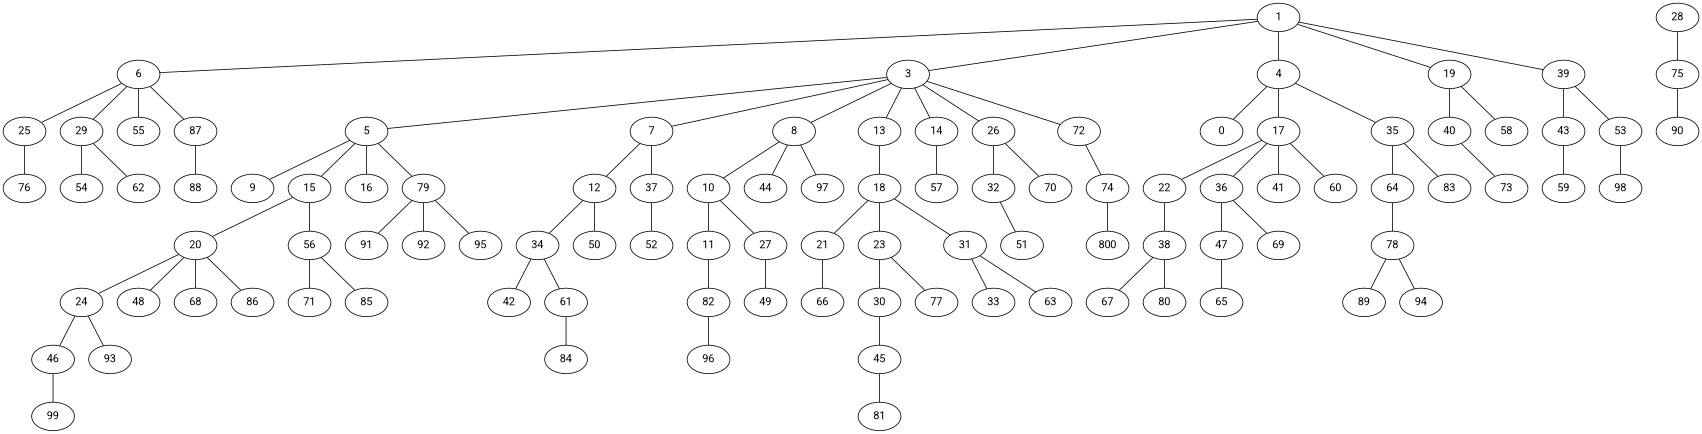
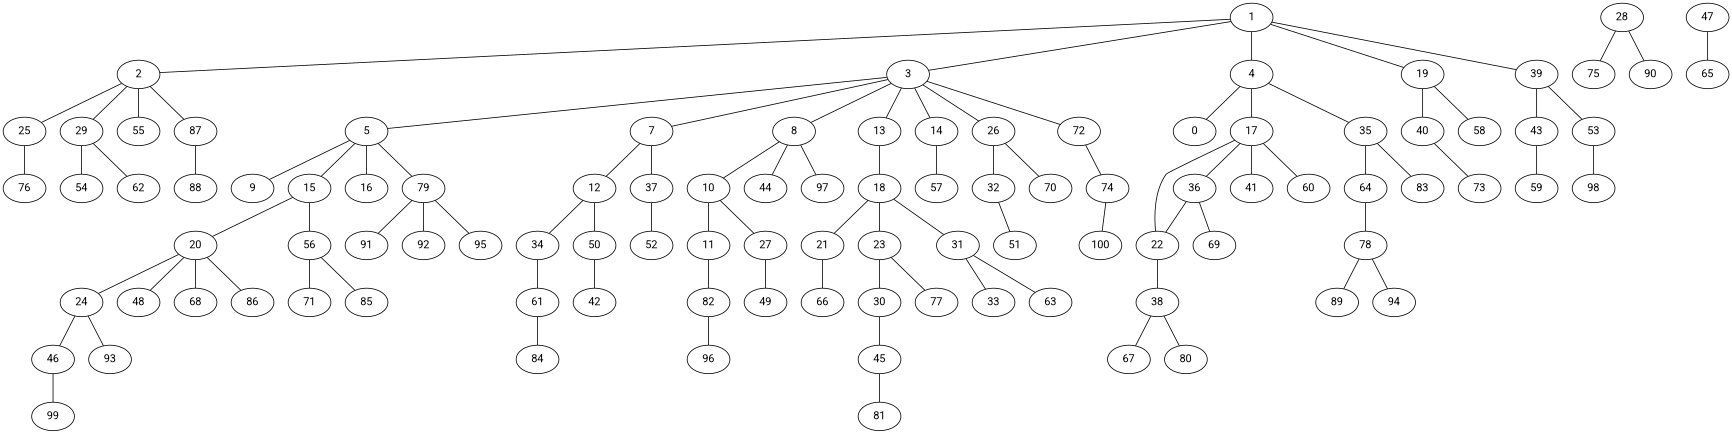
(139, 74) -> (139, 74)
(1678, 103) -> (1636, 46)
(1222, 217) -> (1176, 217)
(1108, 245) -> (1100, 245)
(523, 274) -> (595, 274)
